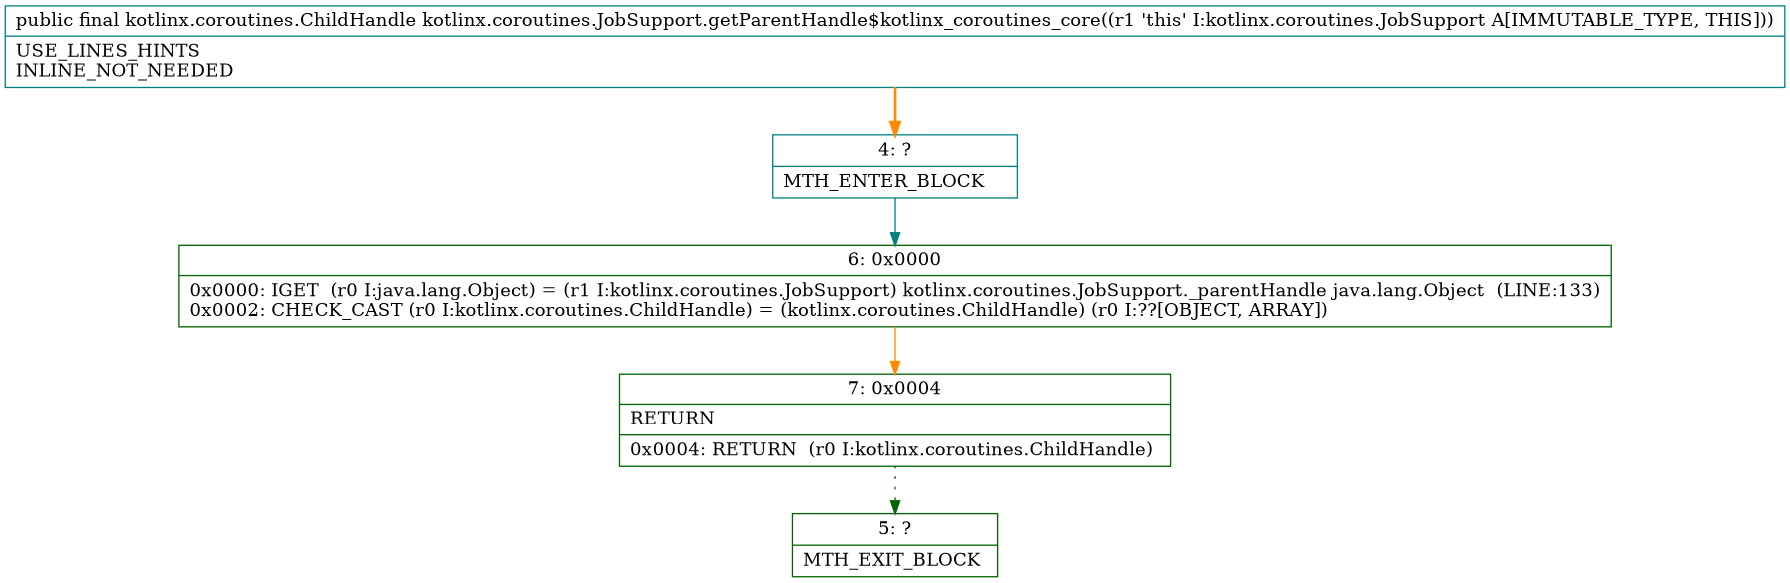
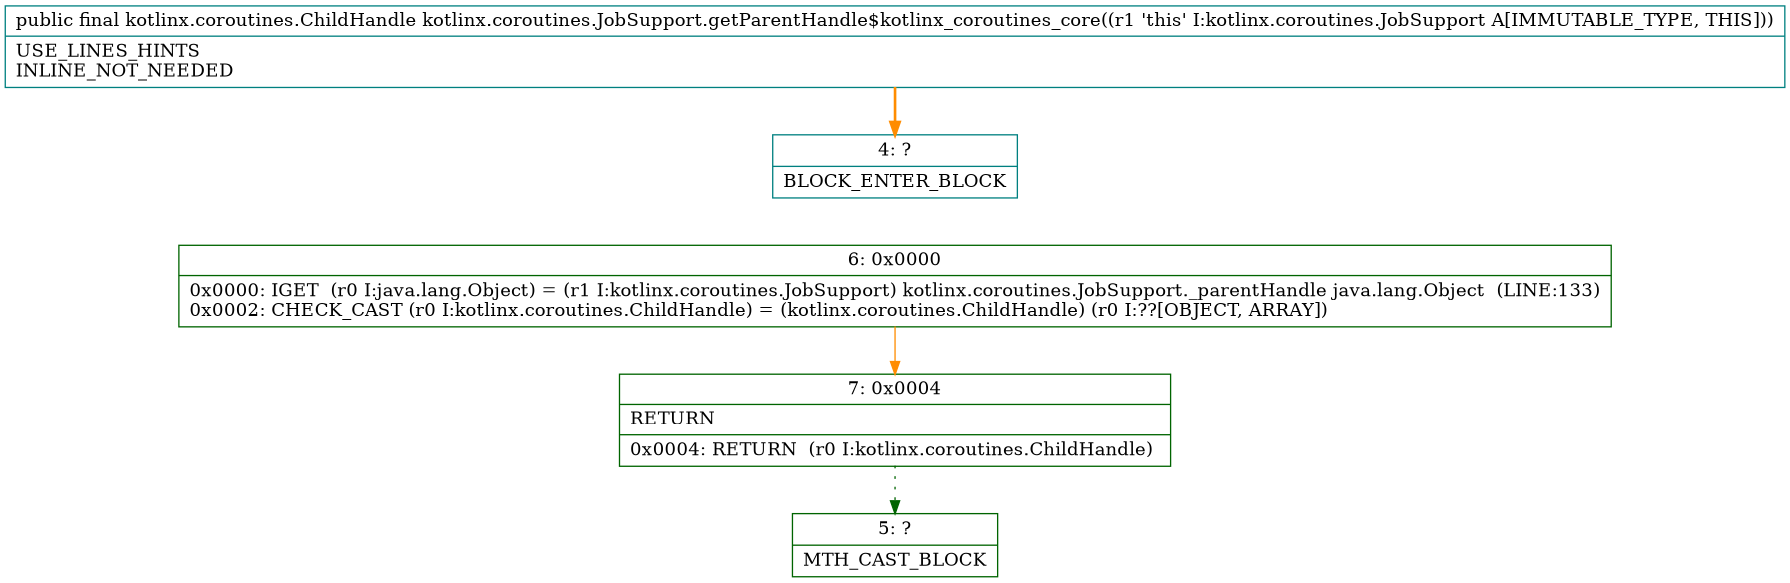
(885, 182) -> (895, 182)
(895, 215) -> none
(892, 560) -> (895, 560)
